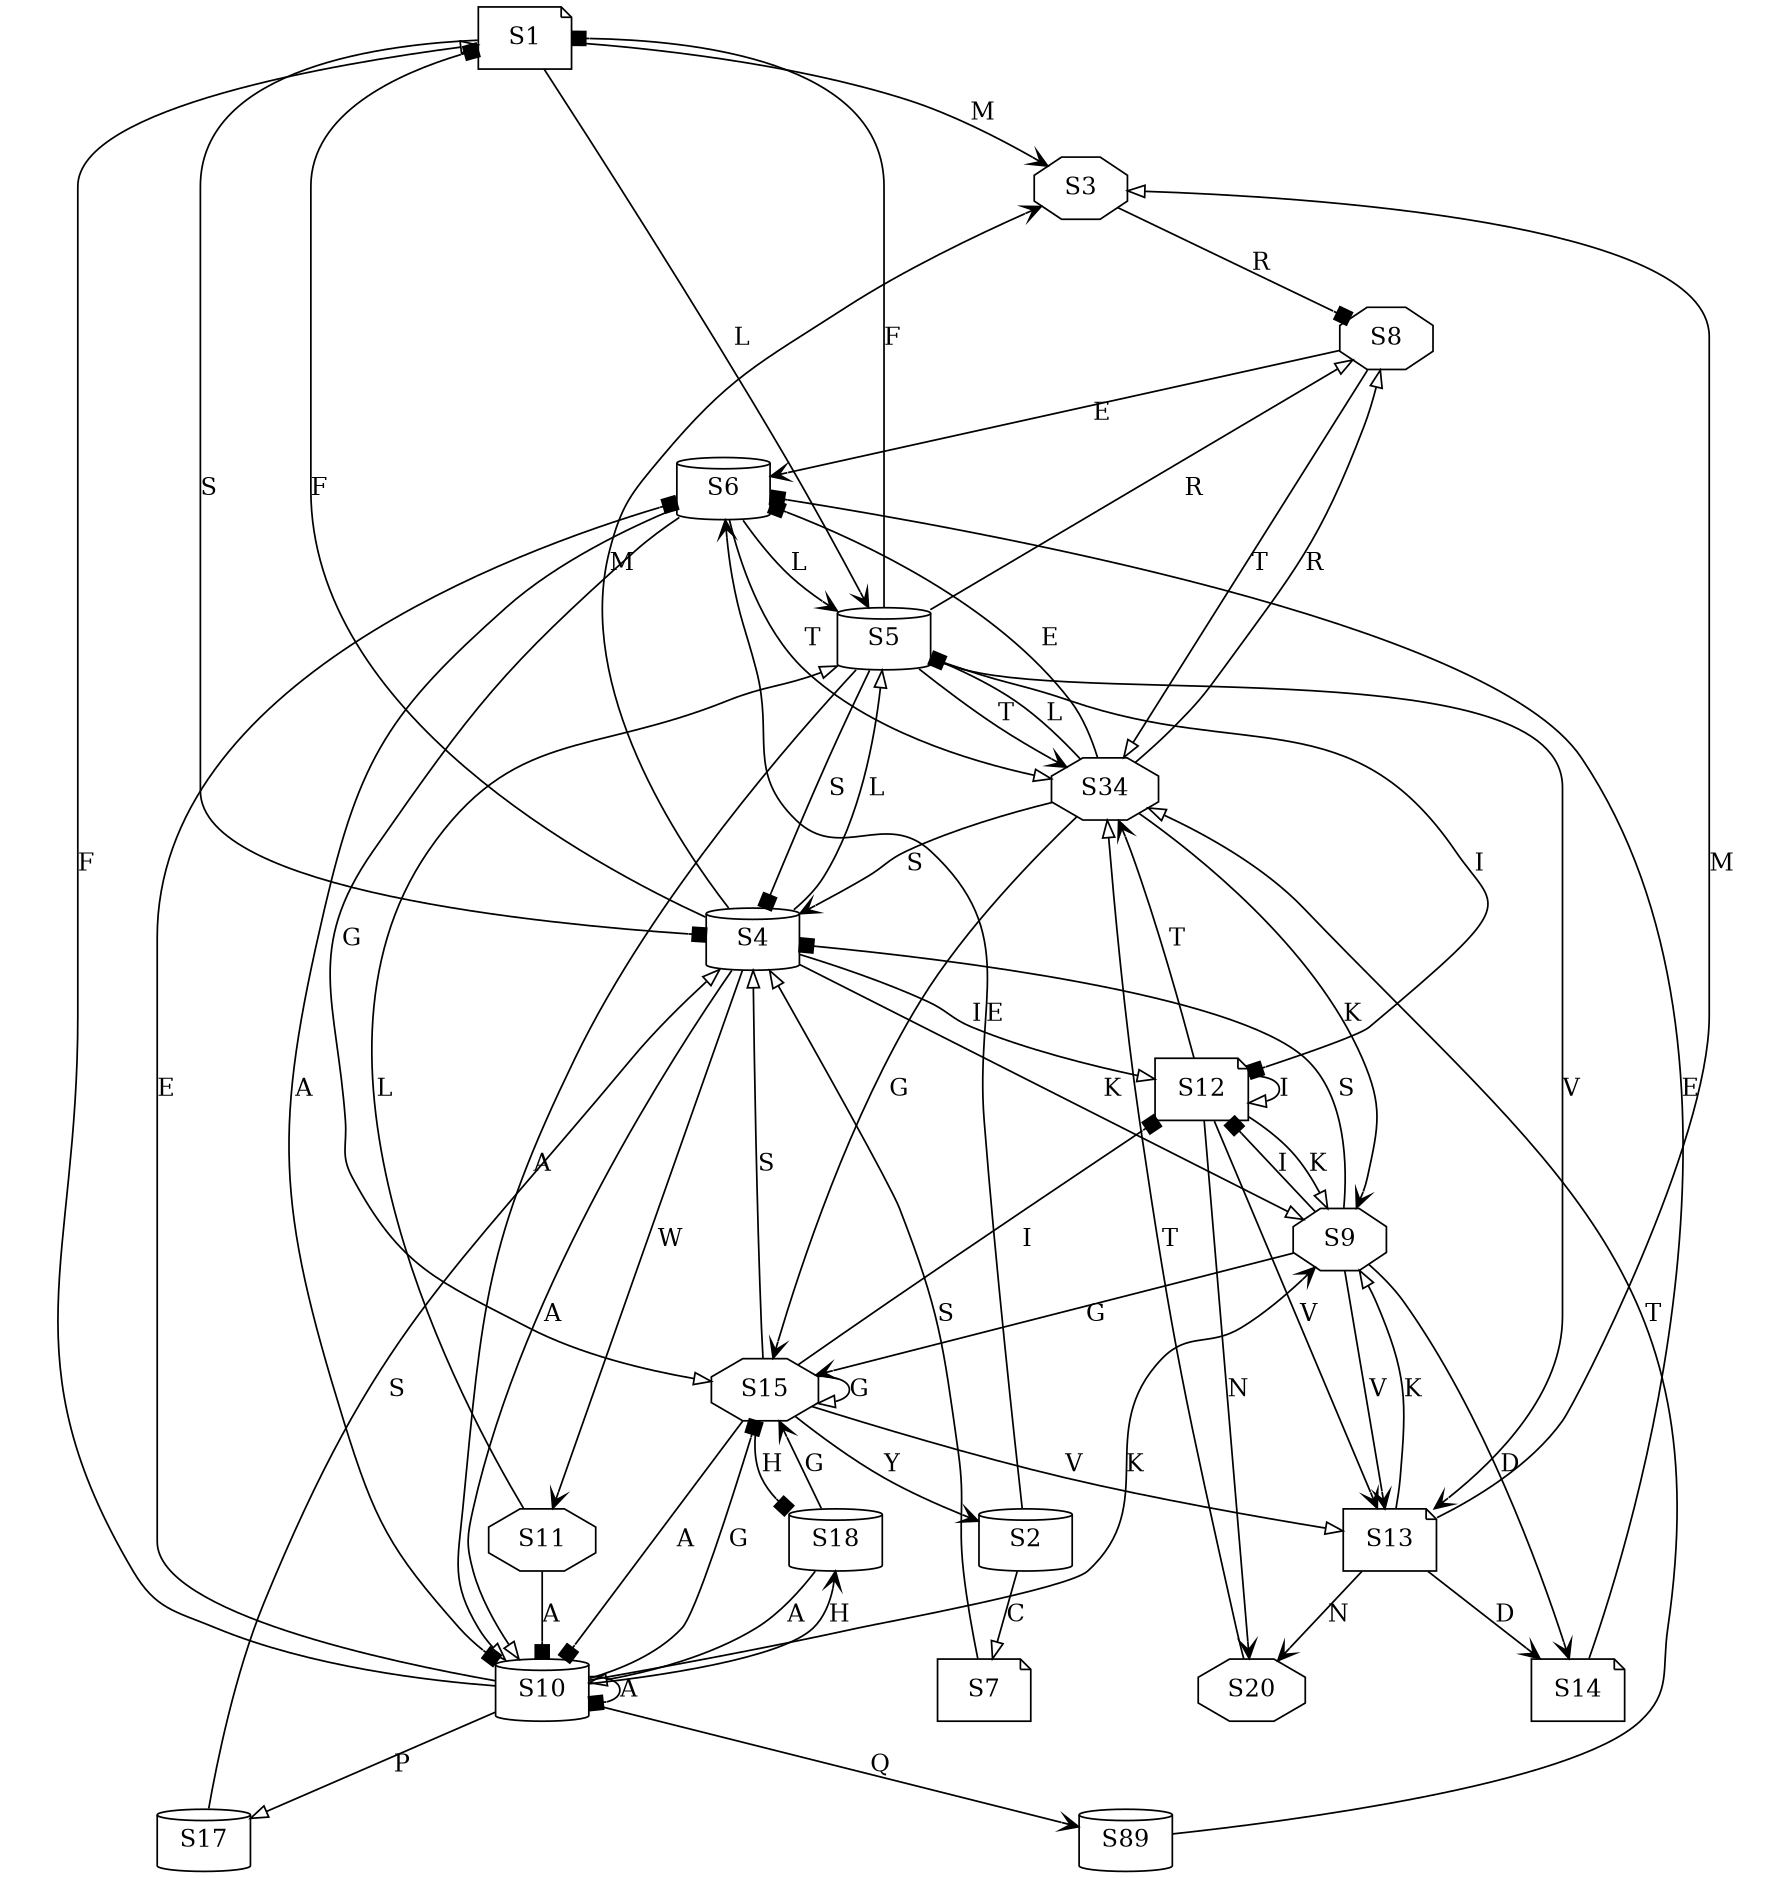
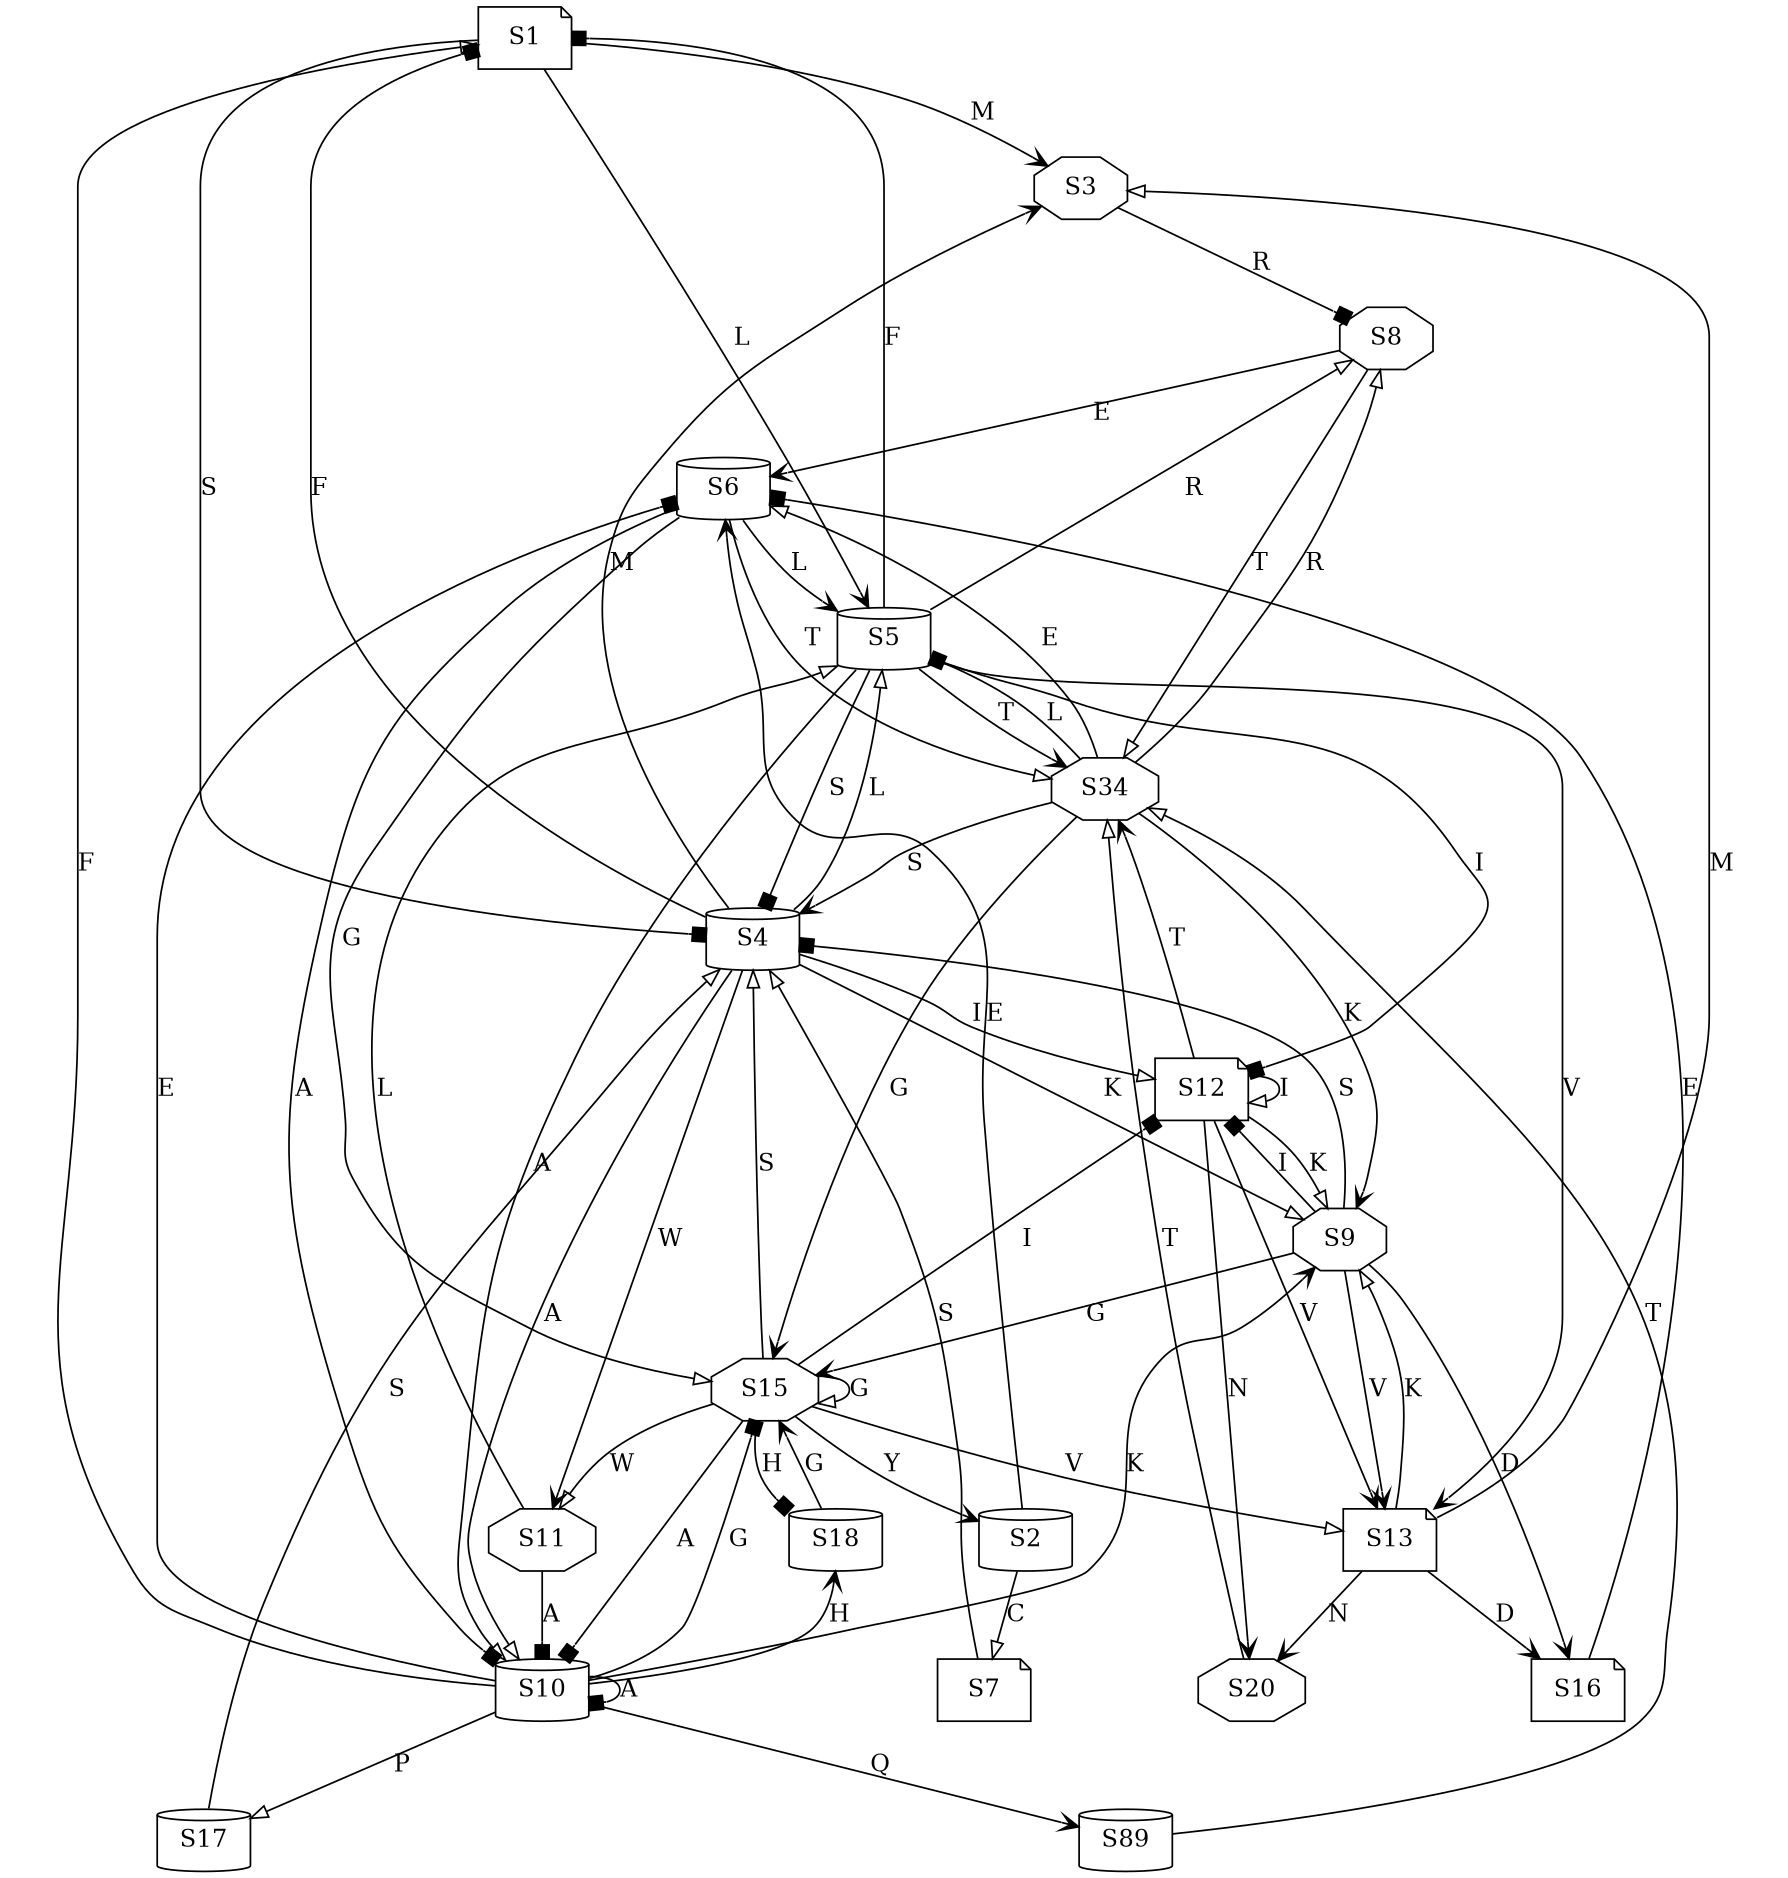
(967, 606) -> (967, 606)
none -> (633, 1437)
(728, 1643) -> none
(1578, 1690) -> (1578, 1690)
